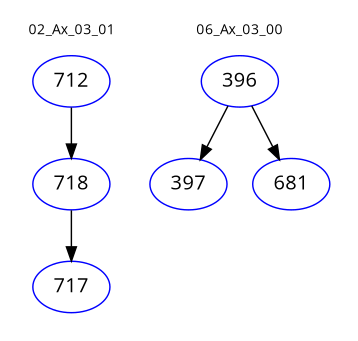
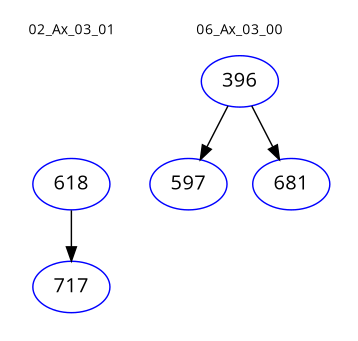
(71, 81) -> none
(71, 184) -> (71, 184)
(188, 184) -> (188, 184)
